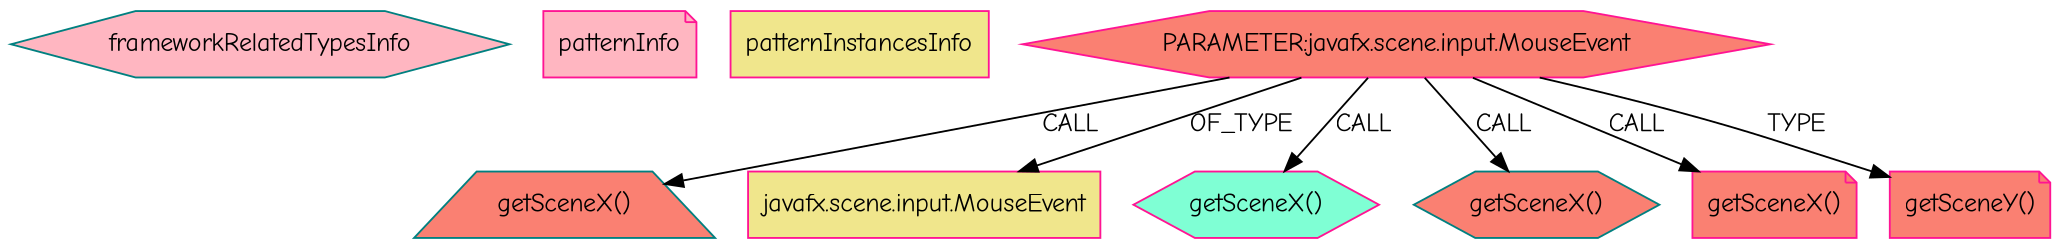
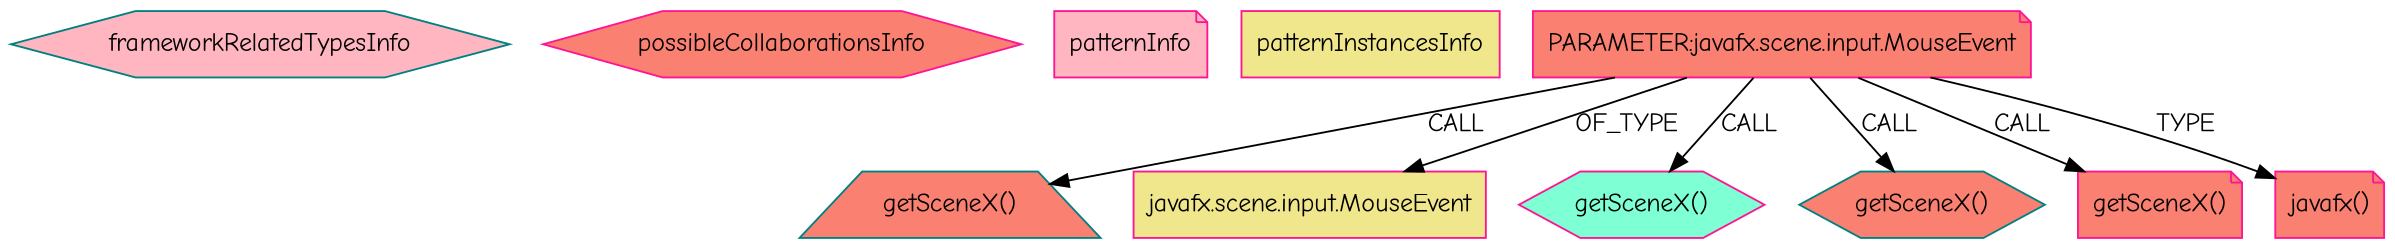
none -> (782, 44)
(1396, 44) -> (1782, 44)
(1970, 205) -> (2330, 205)
